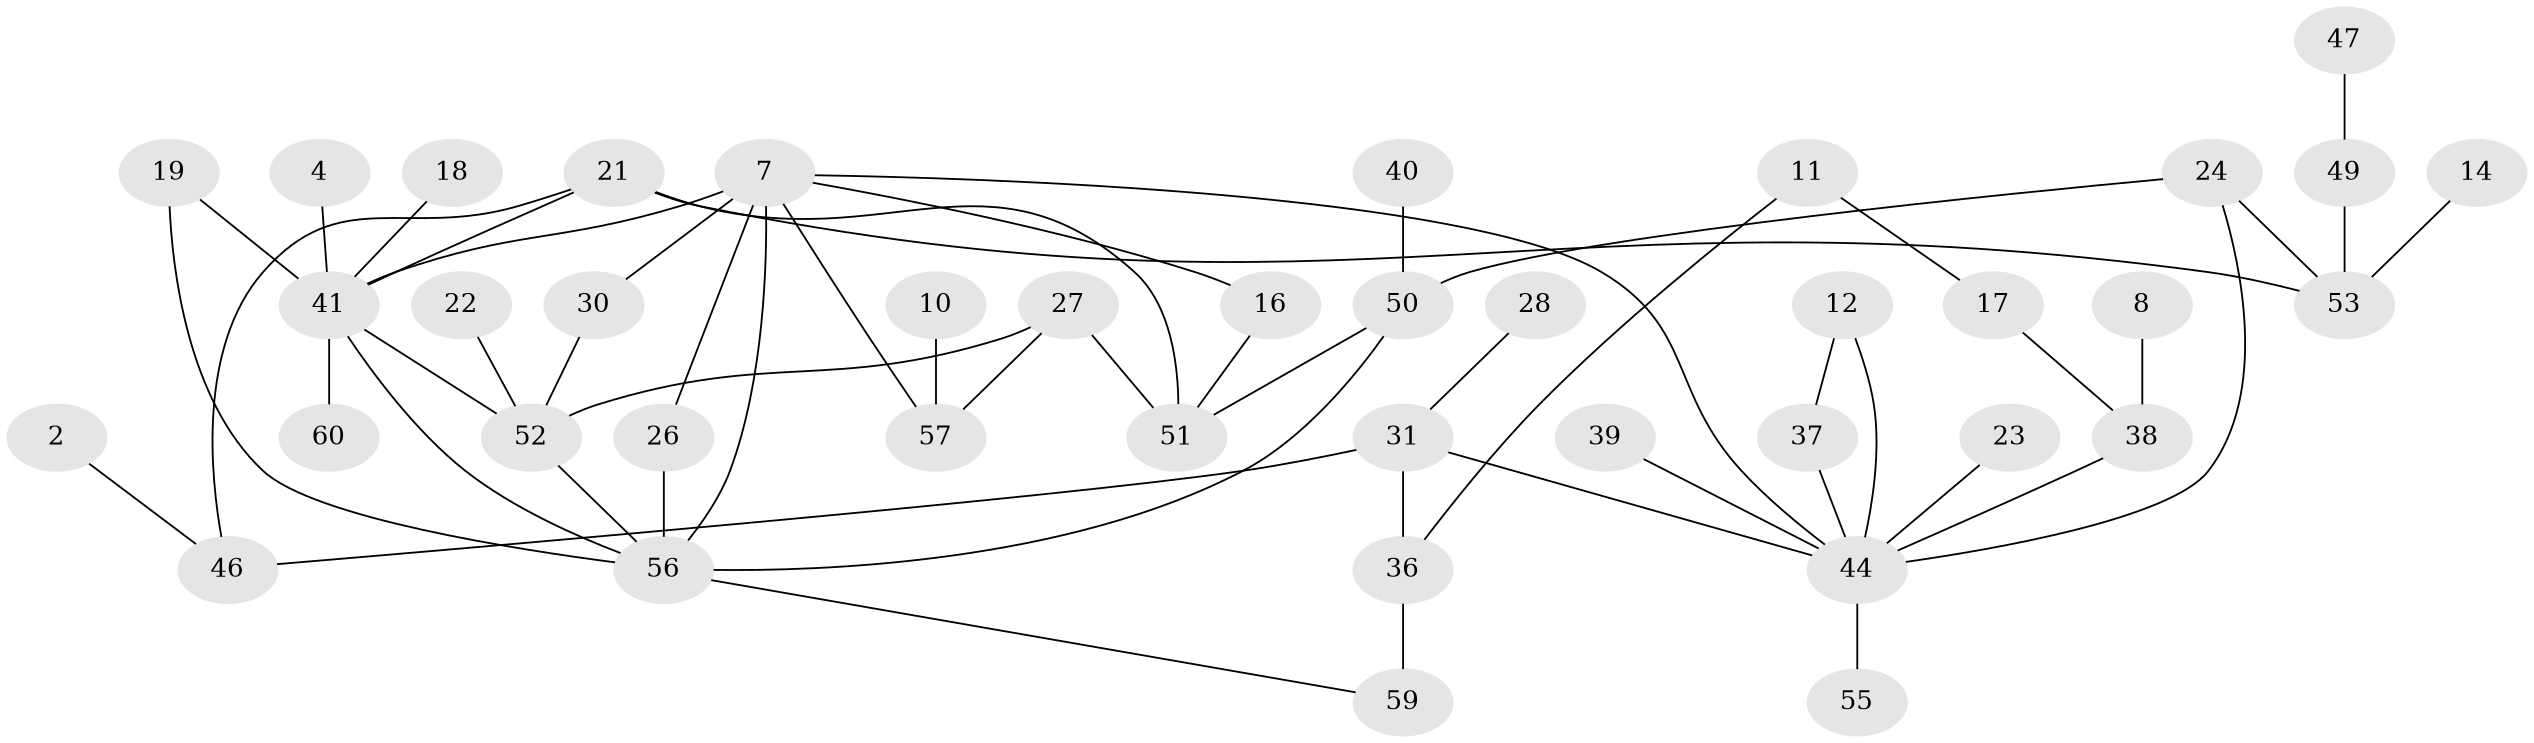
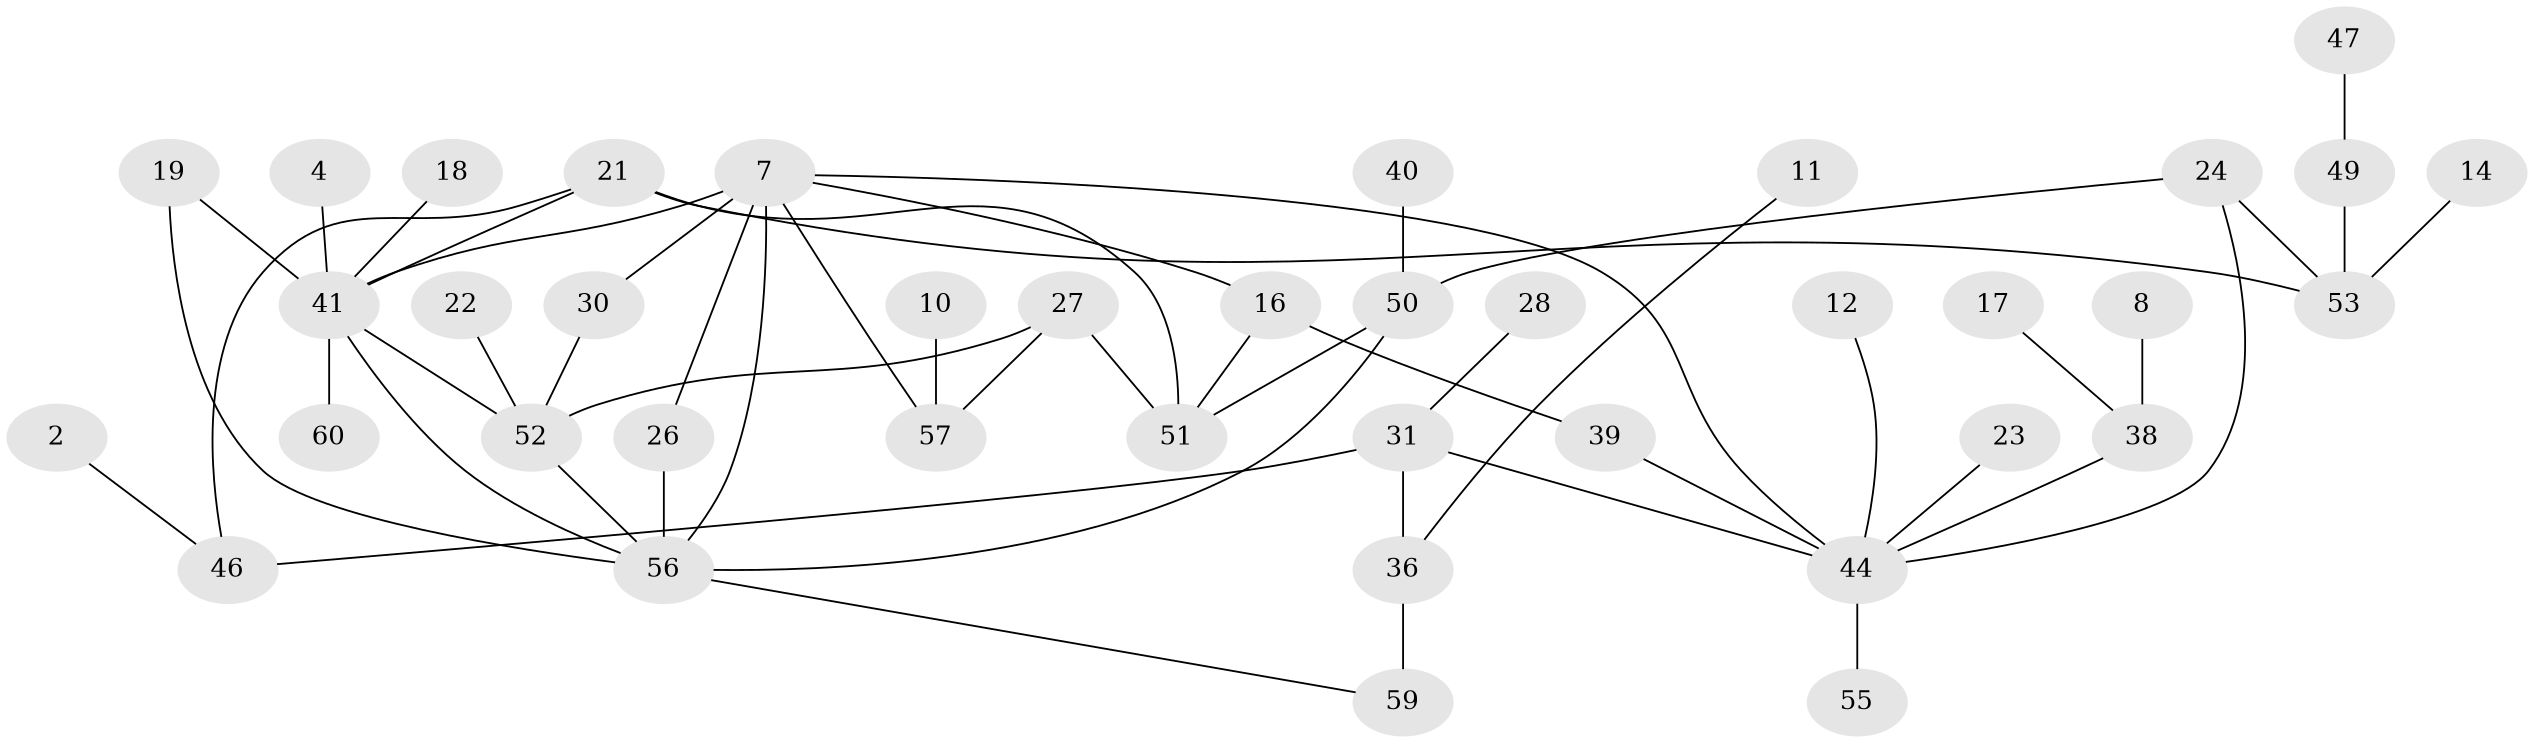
(1894, 235) -> none
none -> (1435, 376)
(1808, 438) -> none
